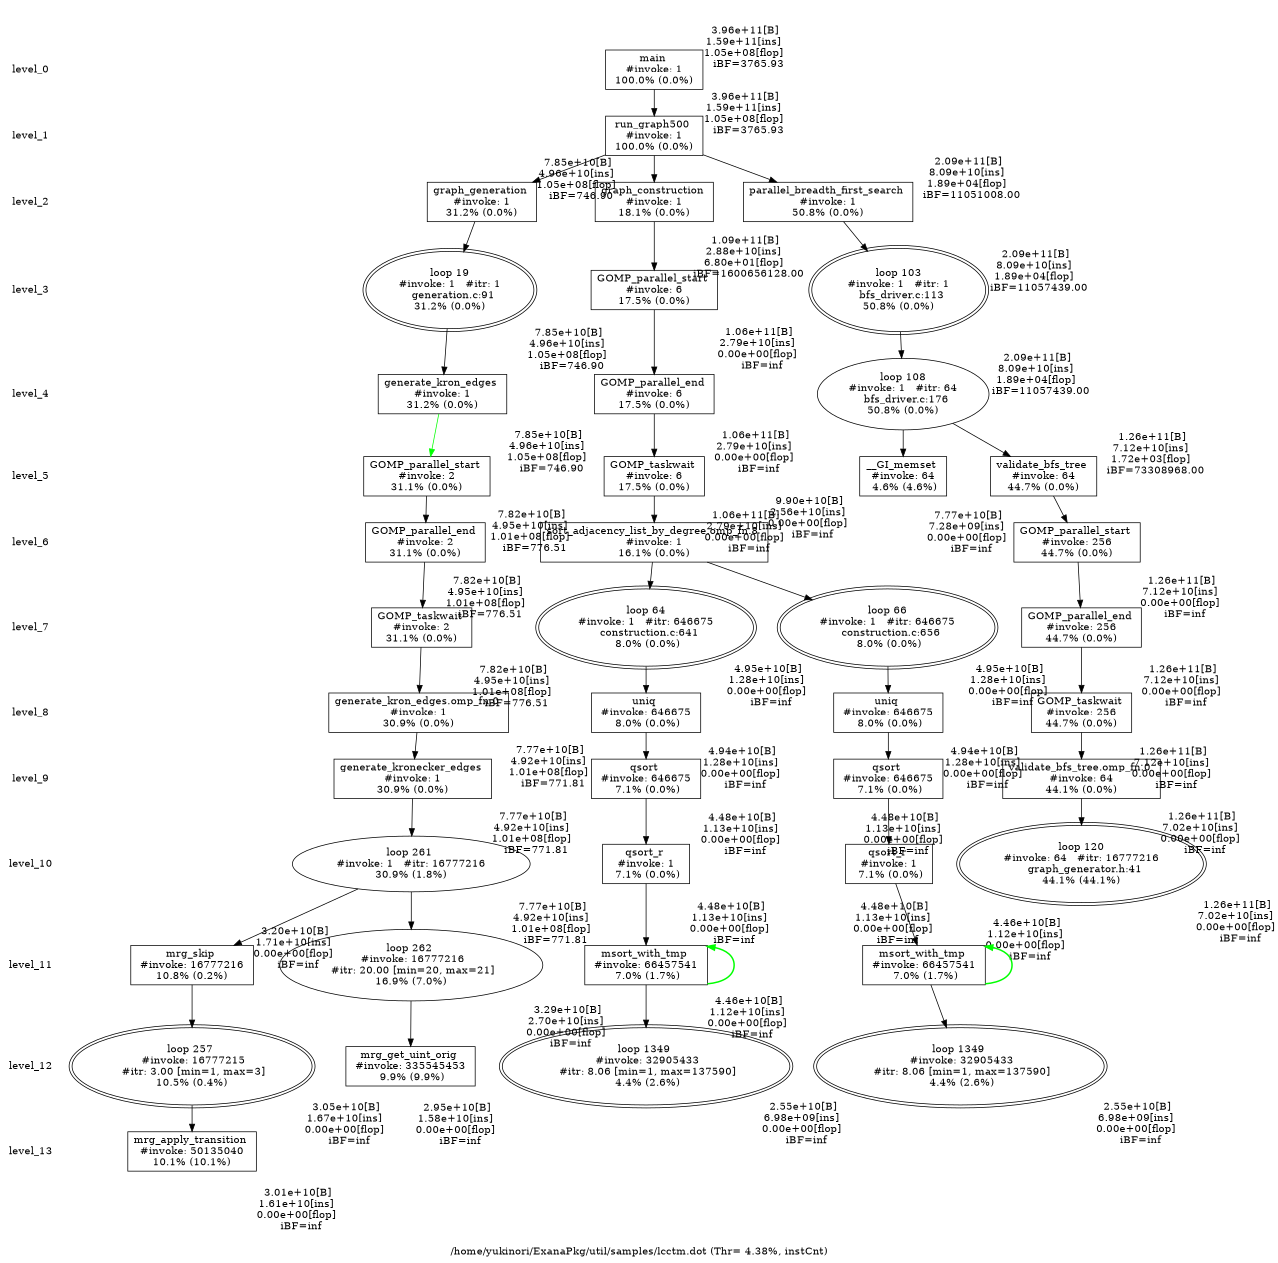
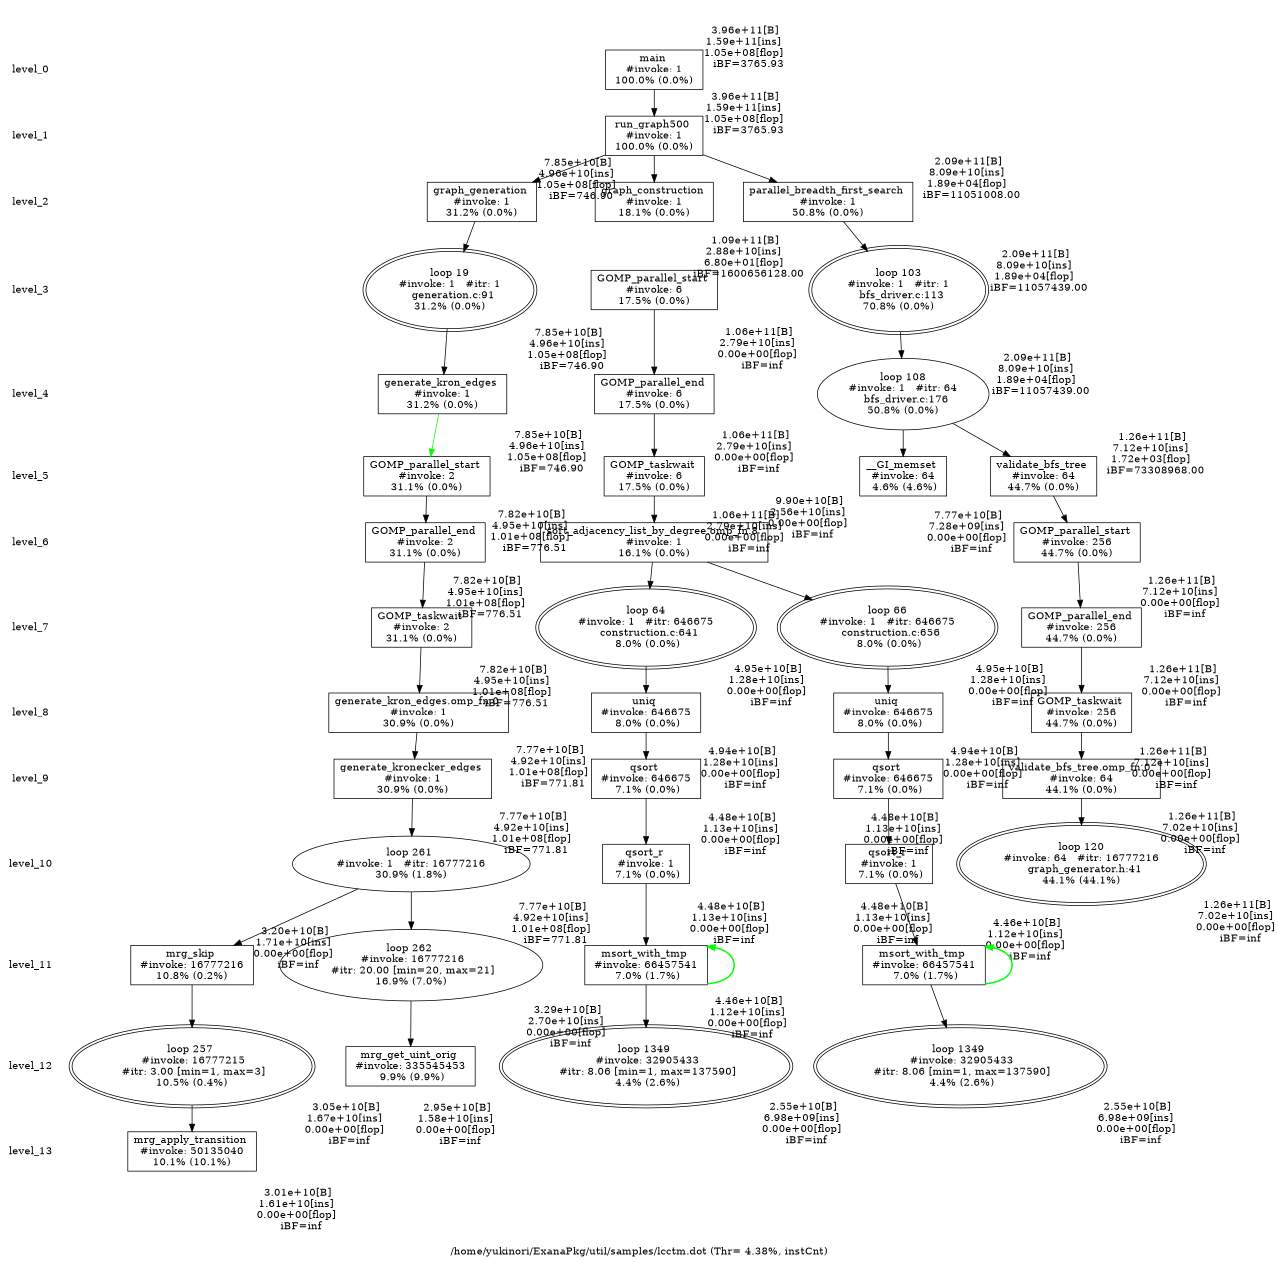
(654, 242) -> none
(899, 306) -> (899, 306)
